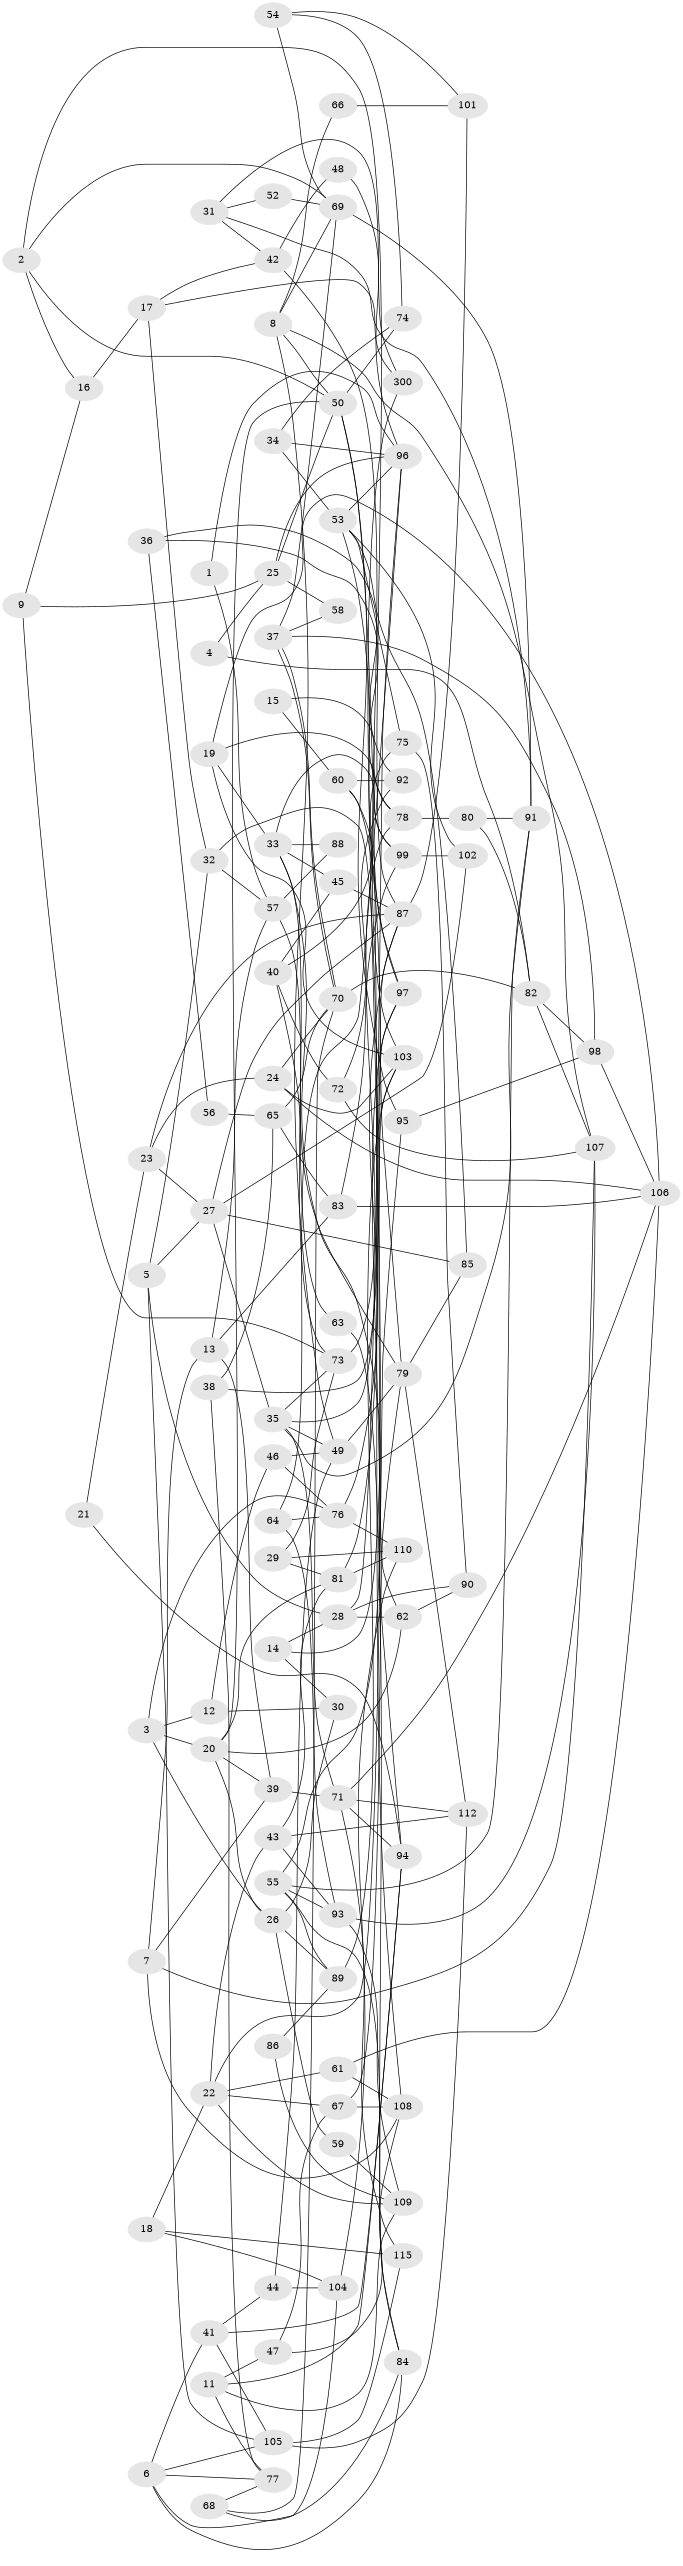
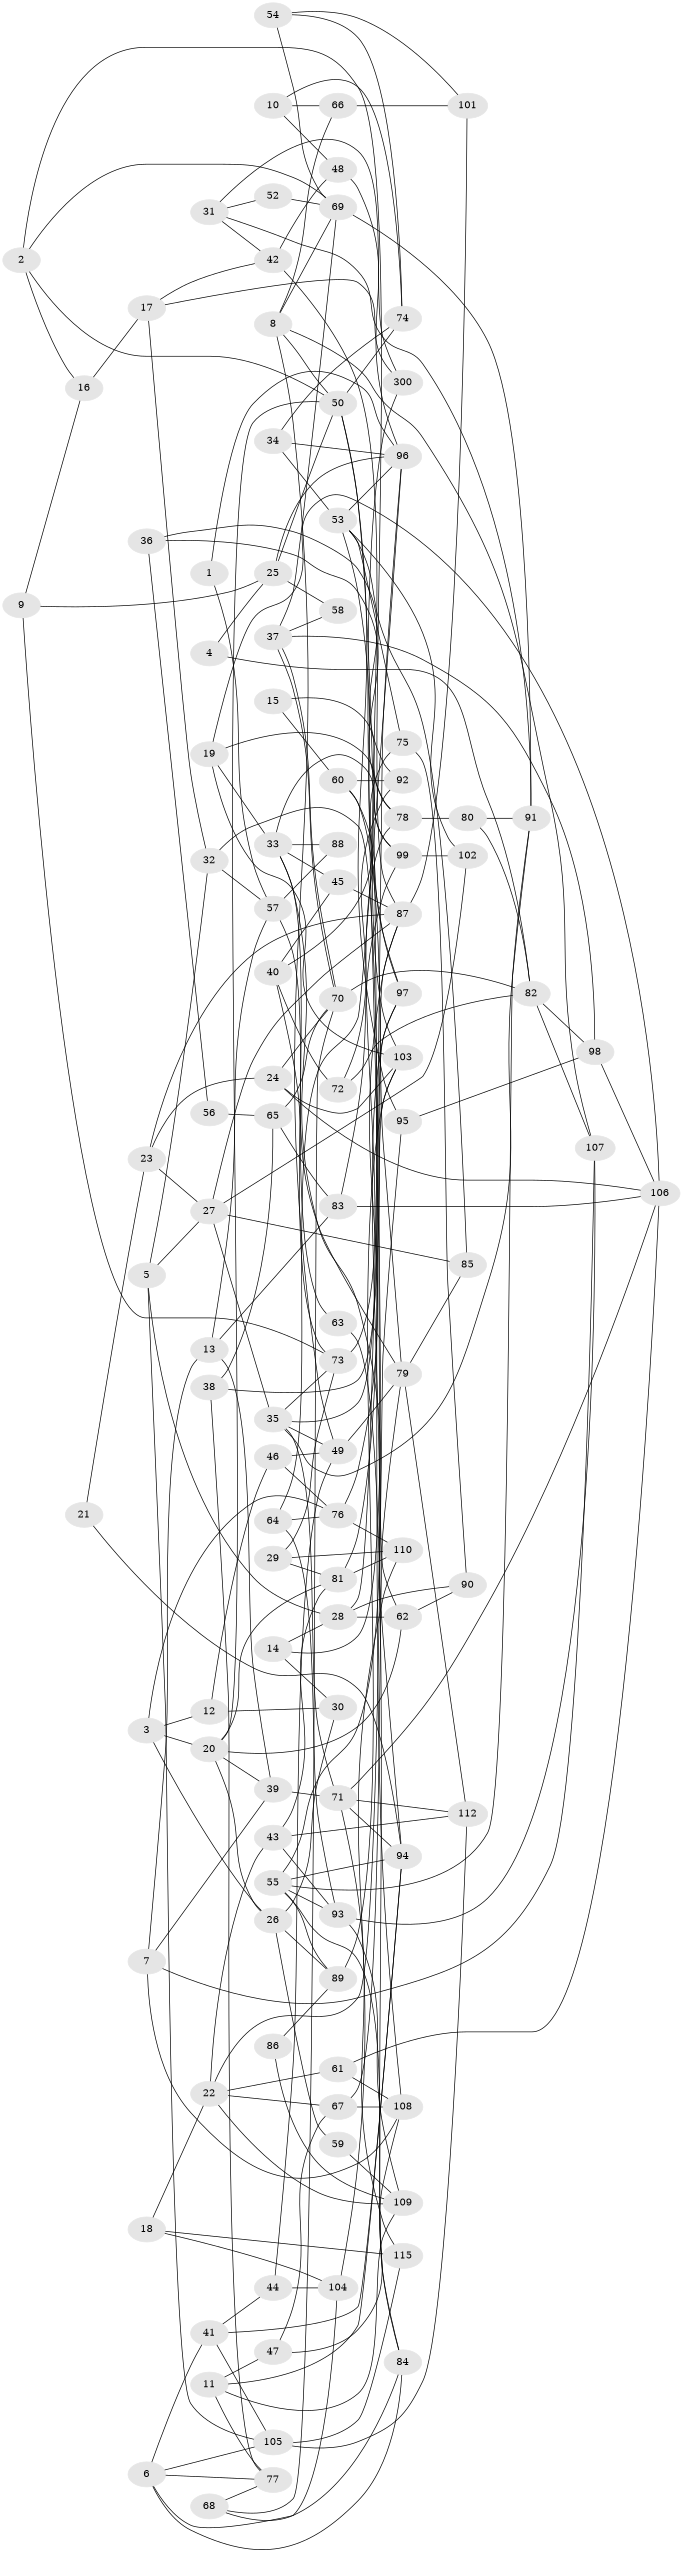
none -> (273, 106)
(451, 1158) -> (420, 1019)
none -> (338, 1869)
